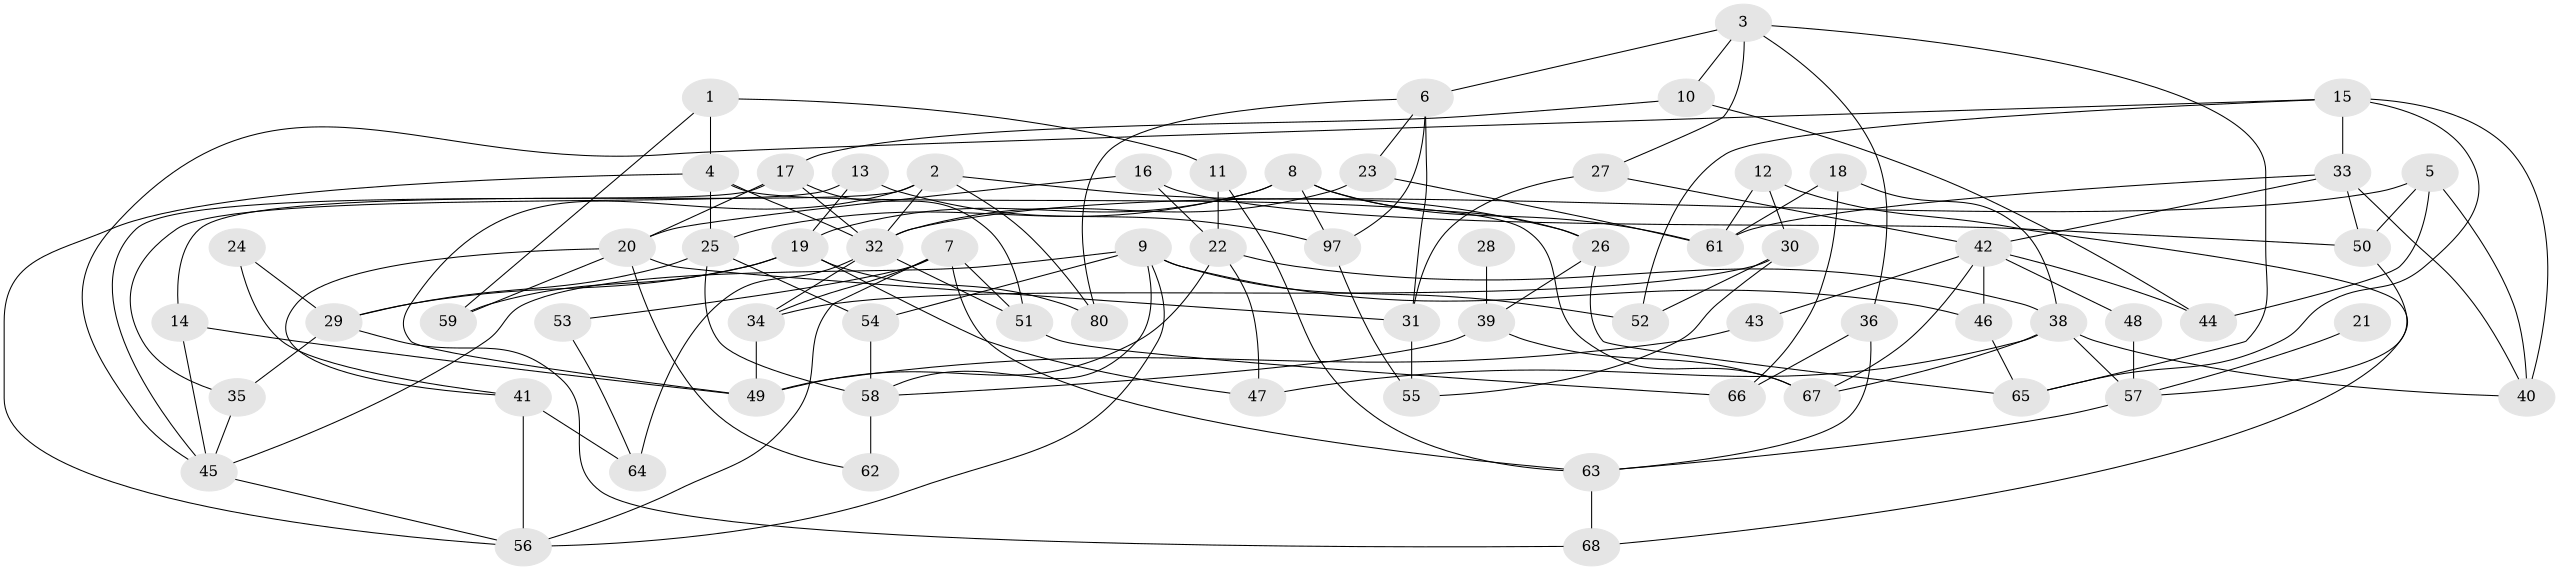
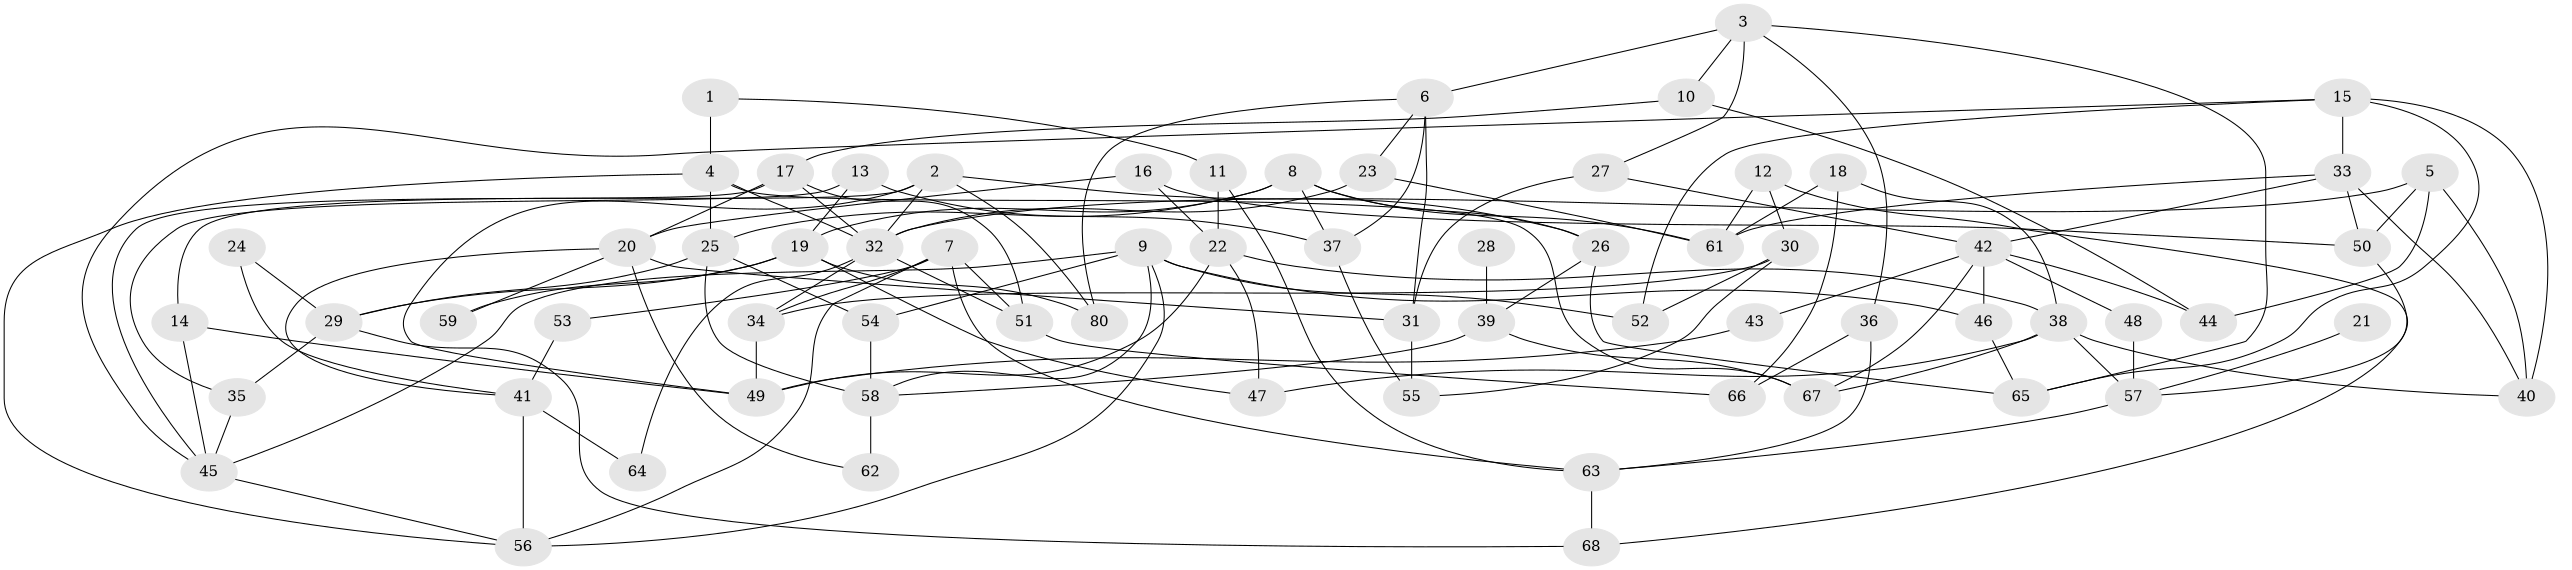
(579, 210) -> none
(1333, 248) -> (1333, 248)
(604, 396) -> (544, 358)
